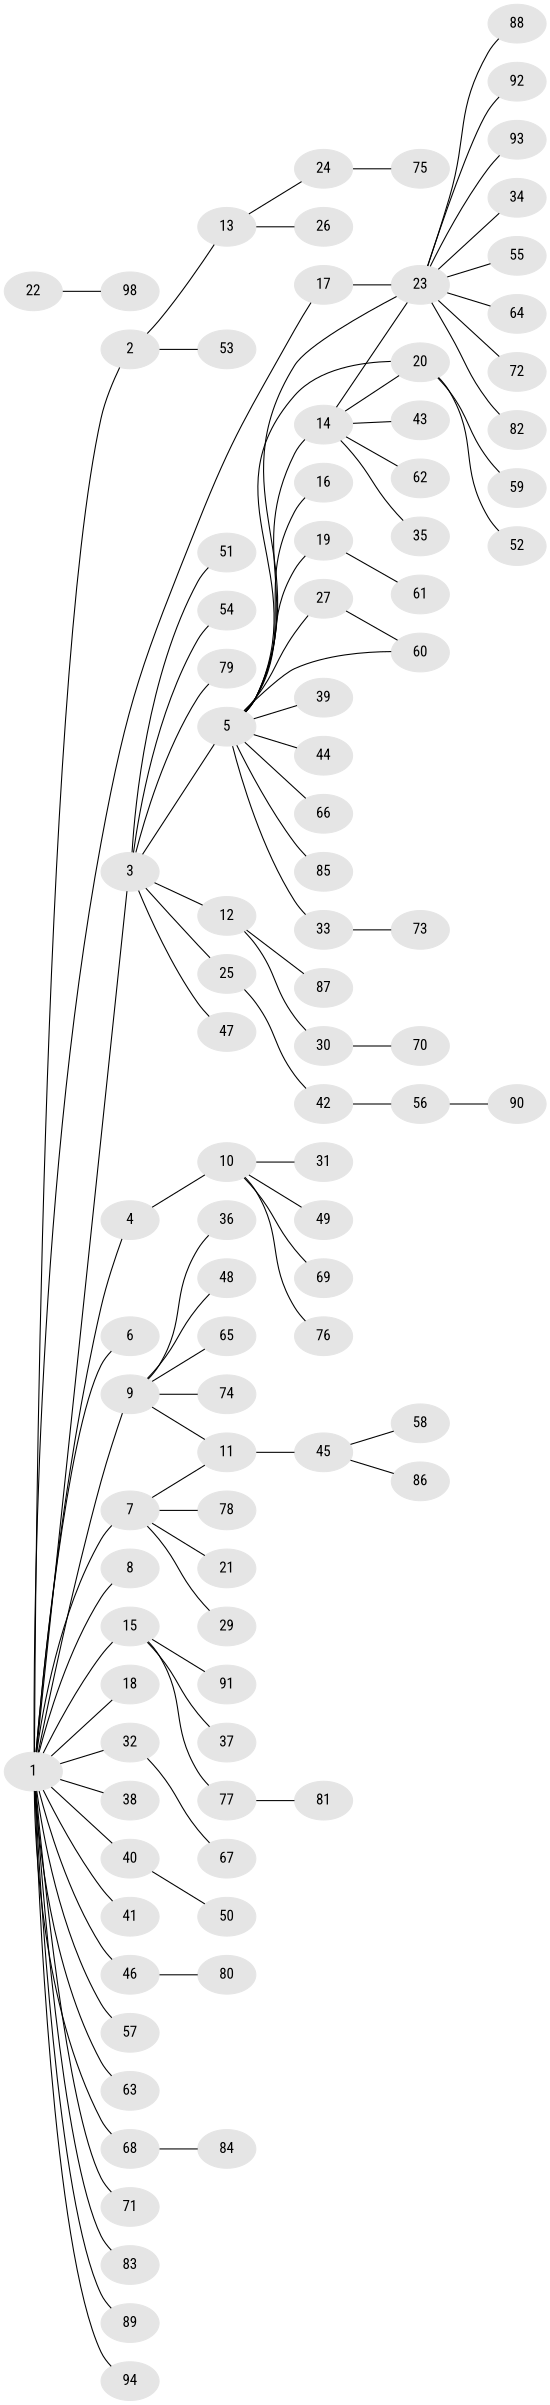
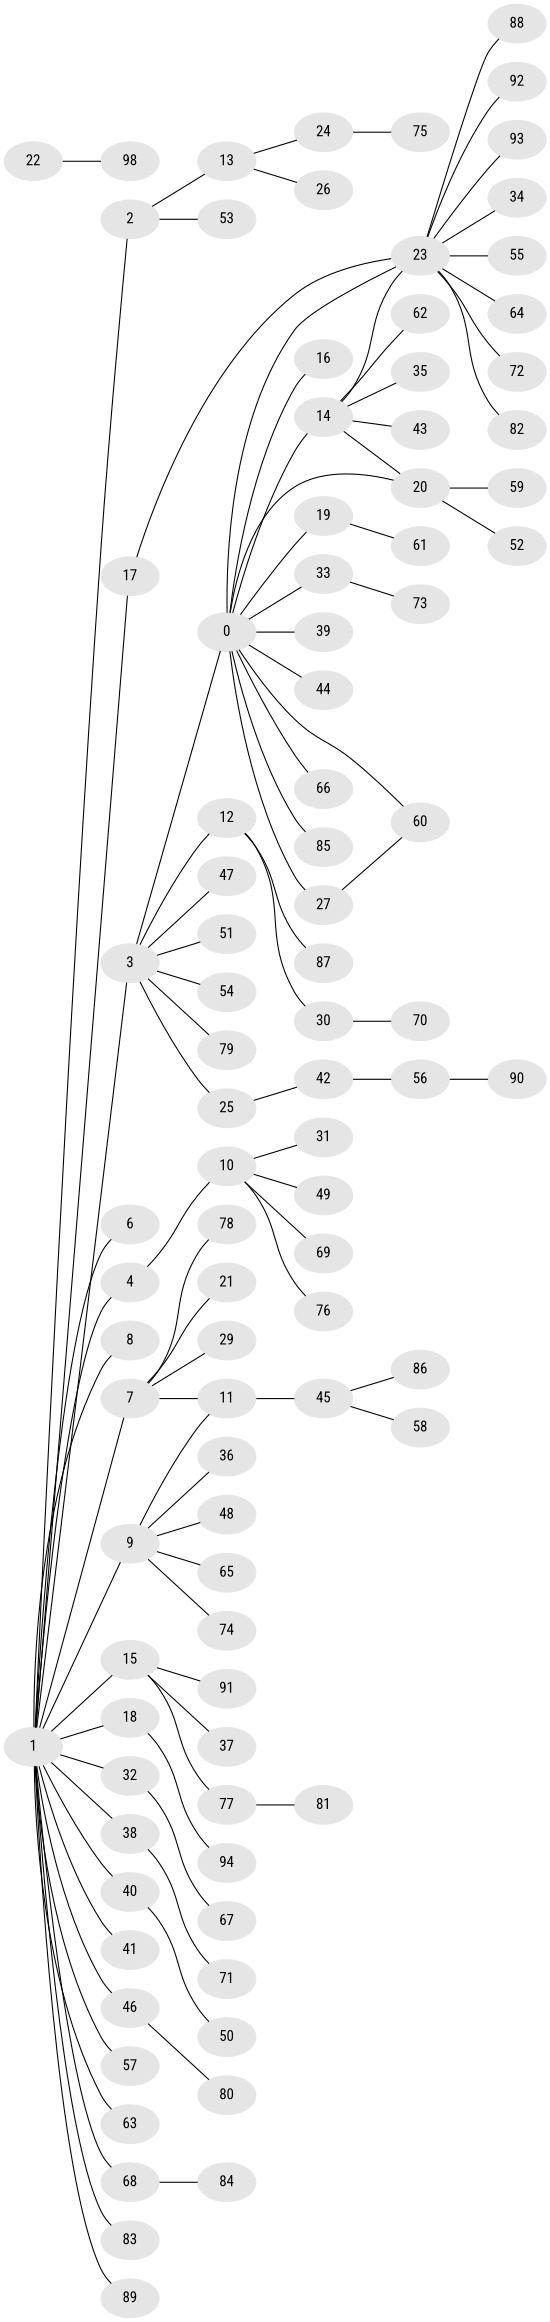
(227, 727) -> (227, 632)
(71, 2066) -> (178, 1907)
(58, 2141) -> (178, 1790)
